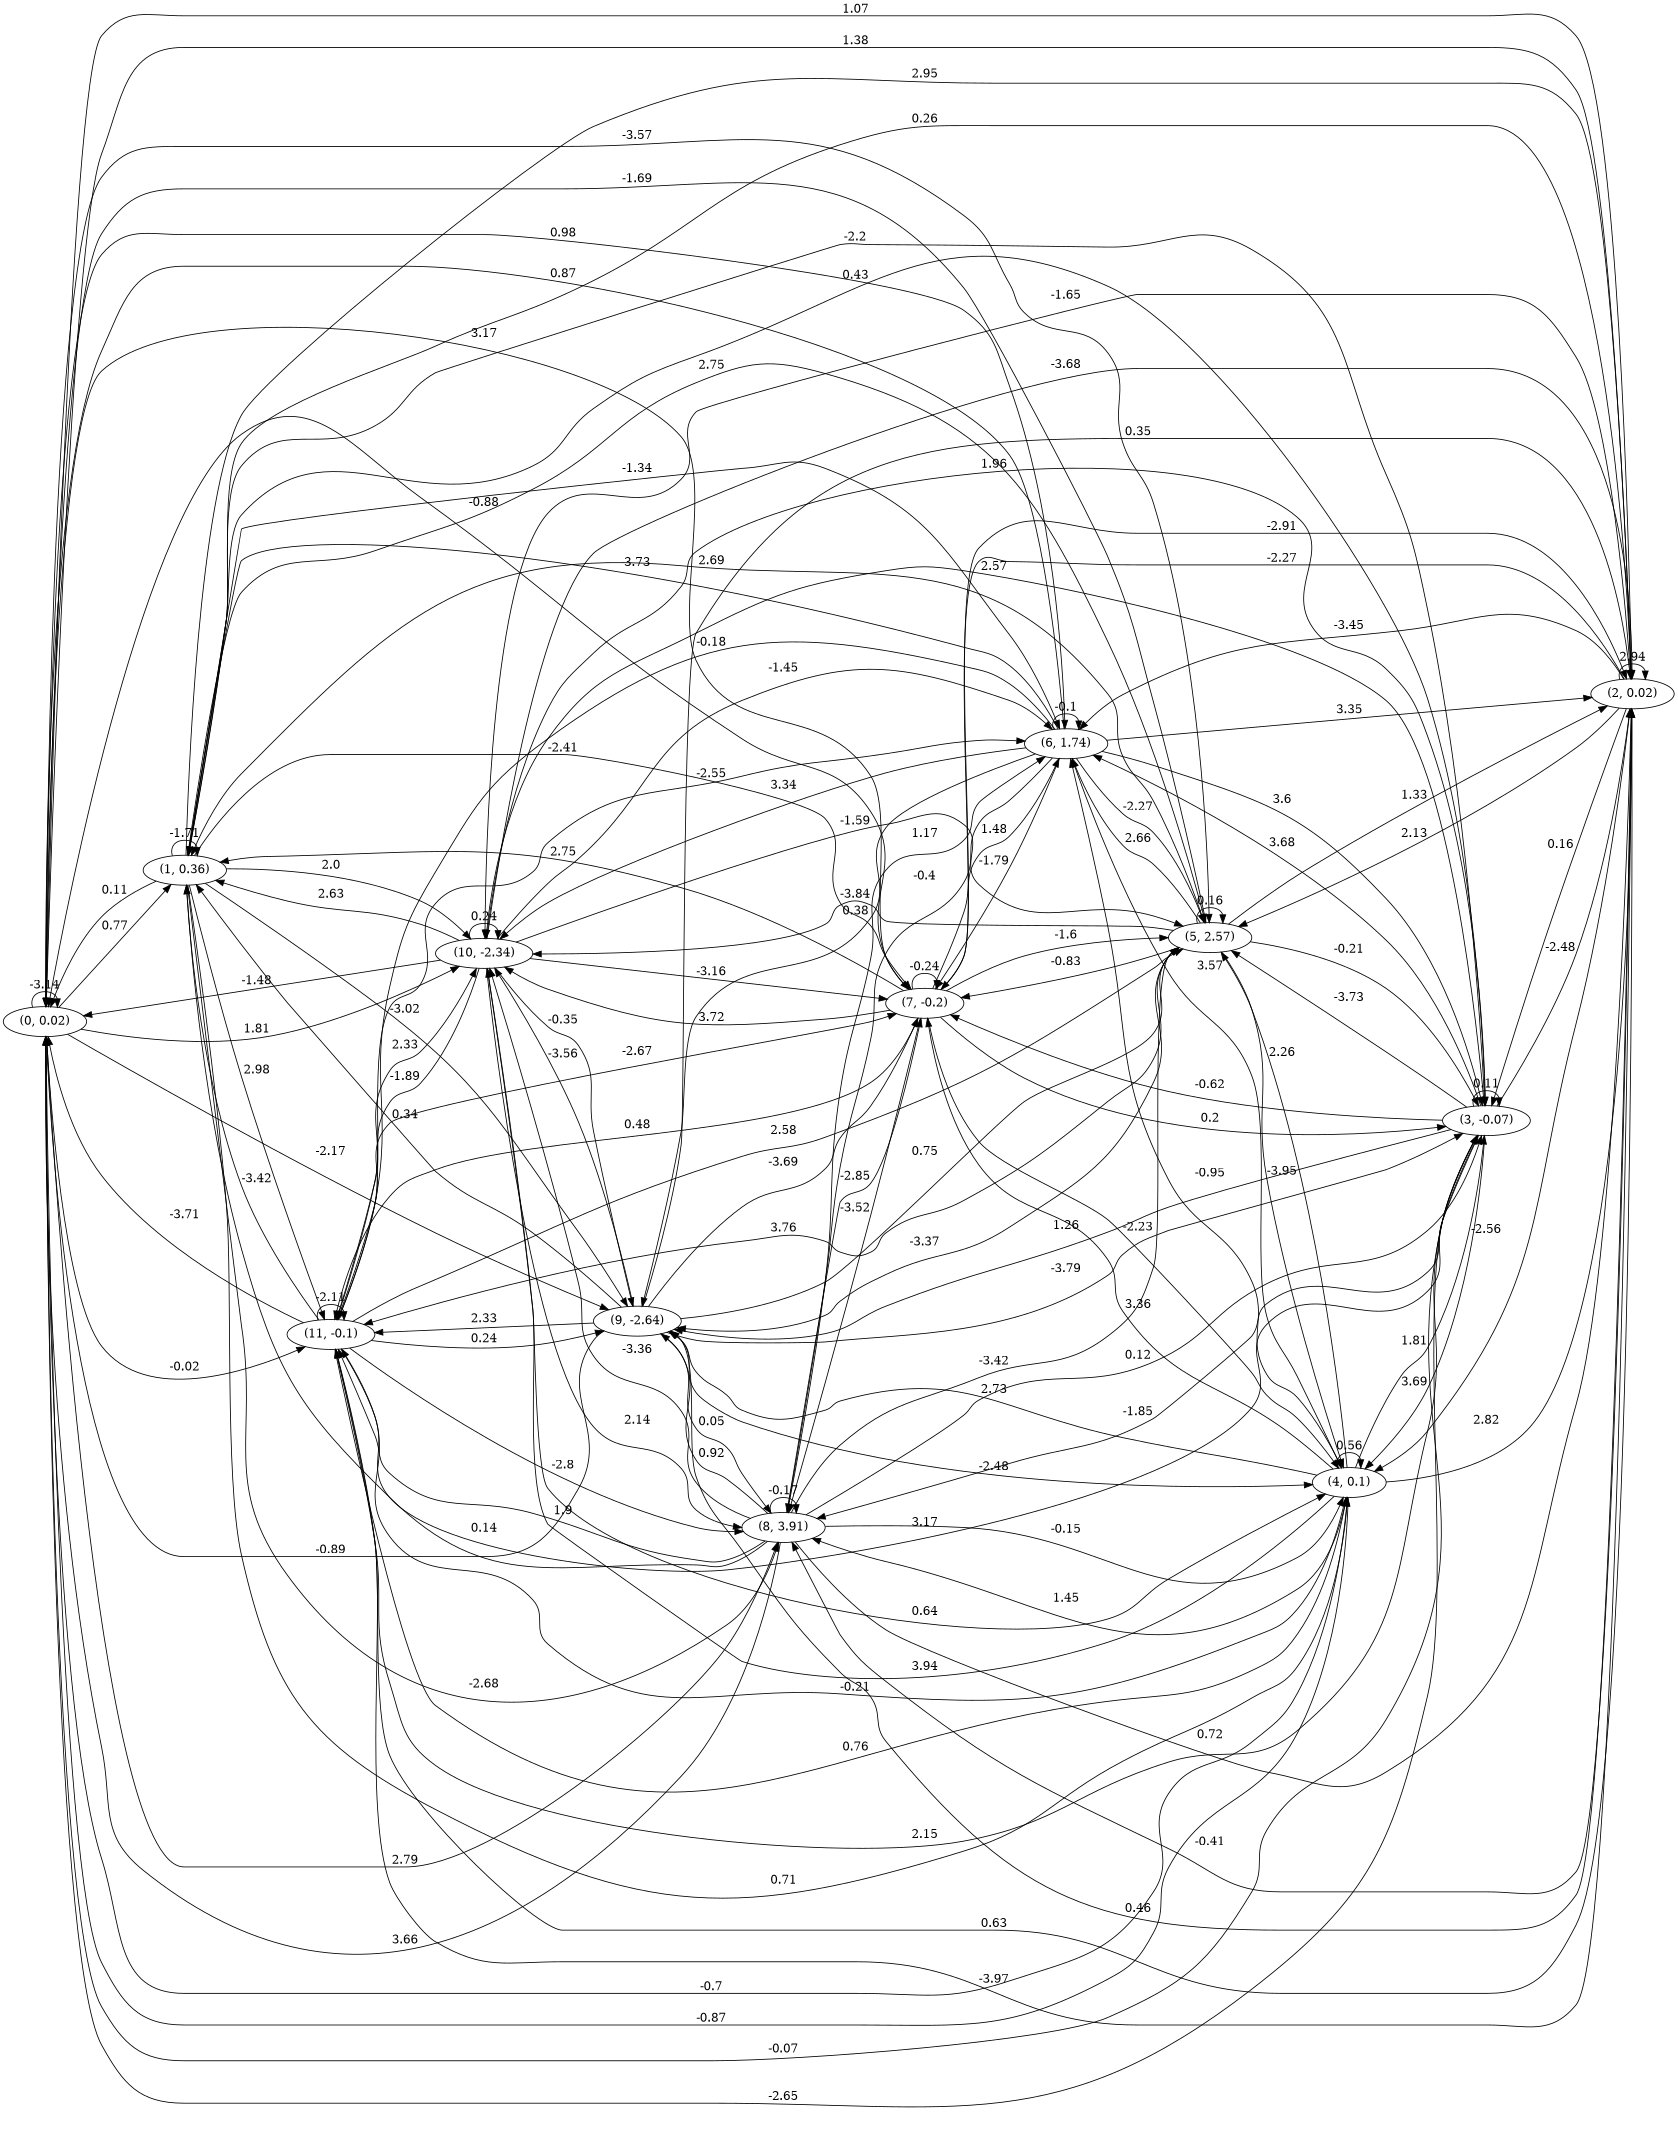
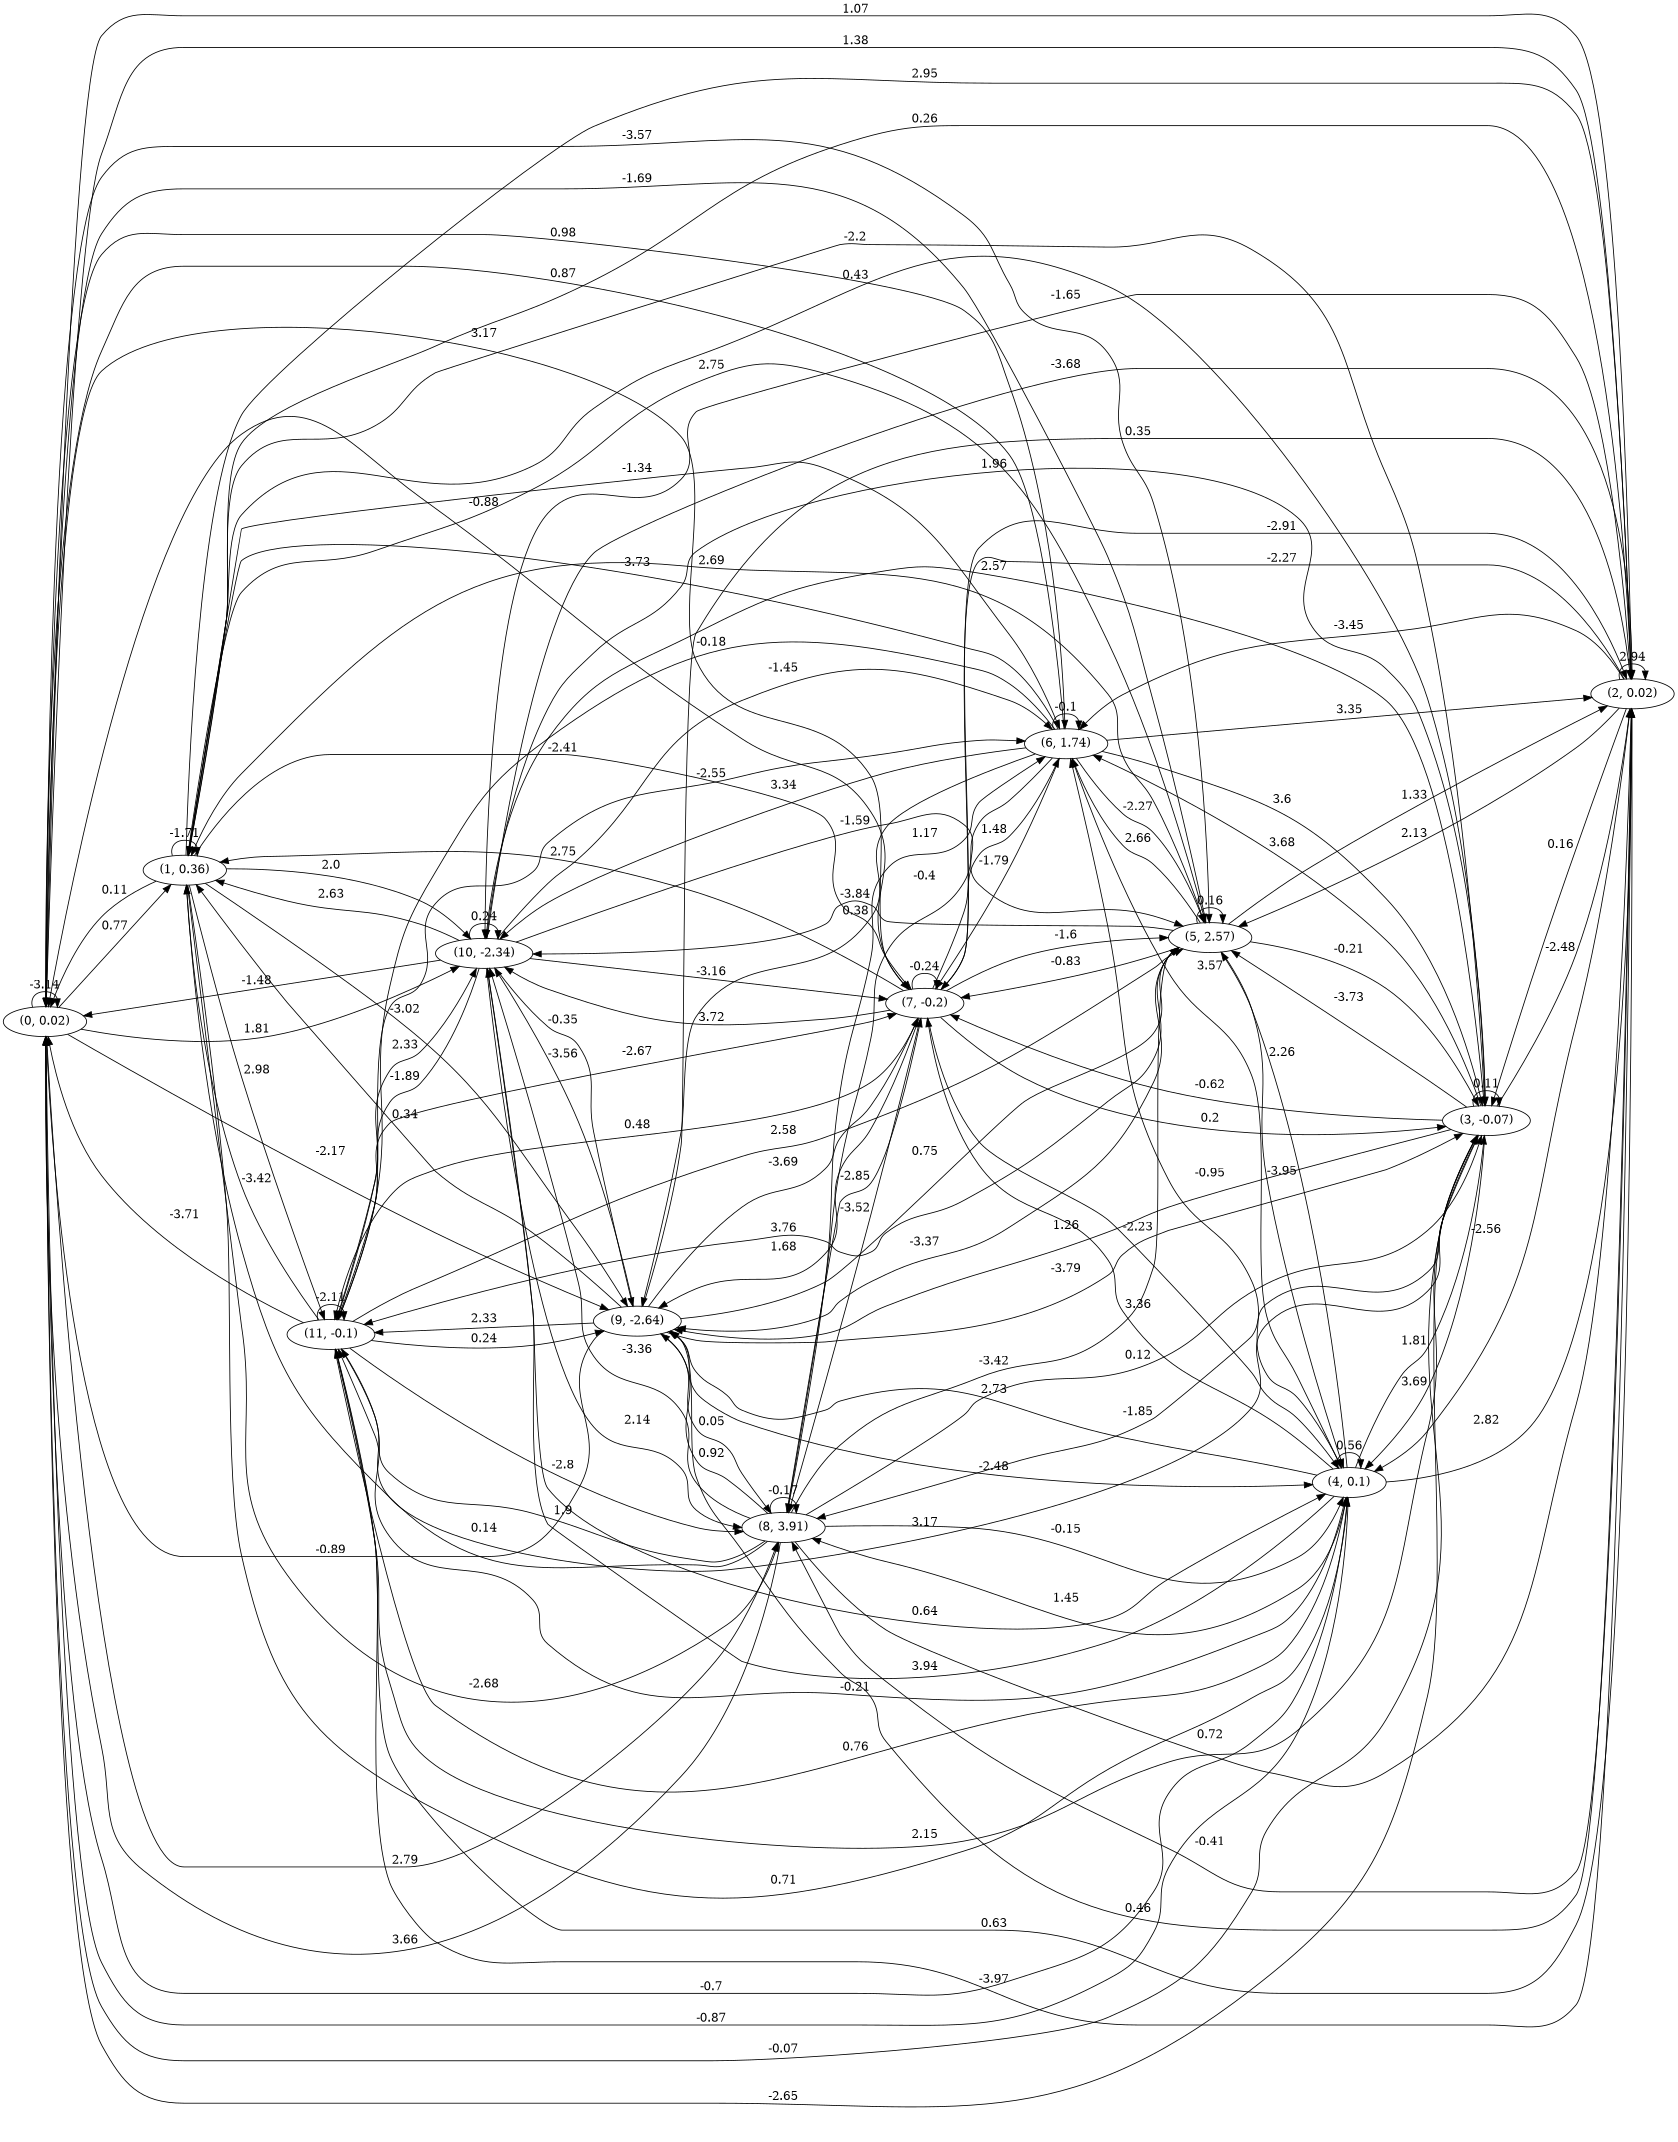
none -> (818, 1260)
(81, 1297) -> none
